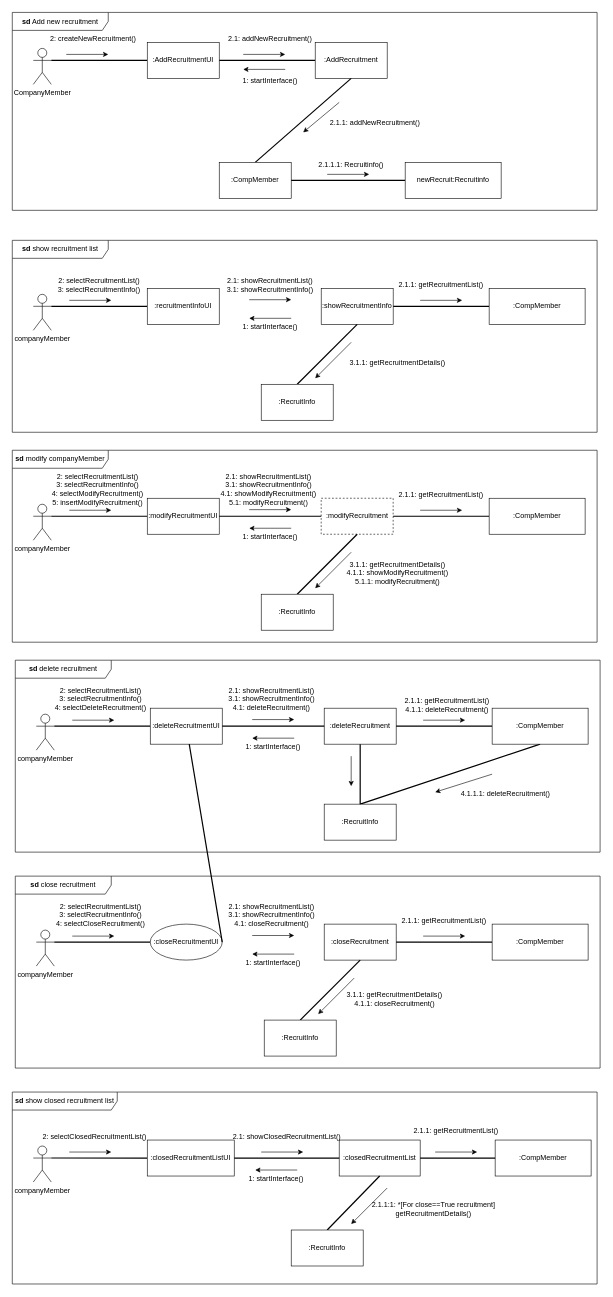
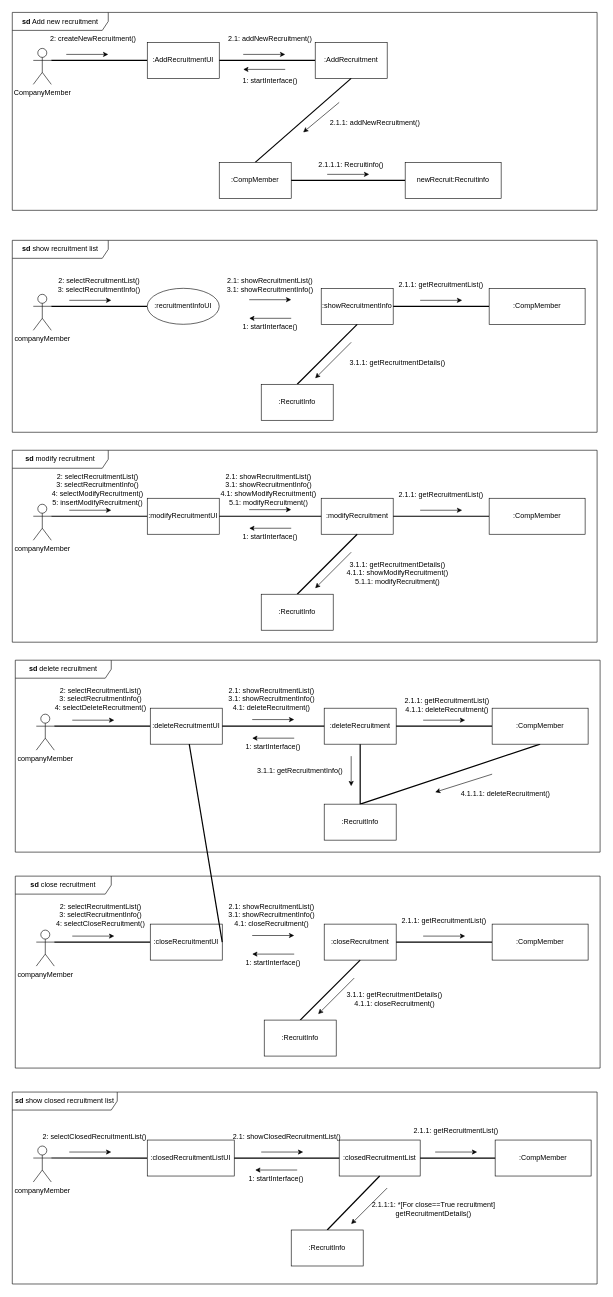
(183, 306) -> (183, 306)
(60, 459) -> (60, 459)
(357, 516) -> (357, 516)
none -> (300, 771)
(186, 942) -> (186, 942)
